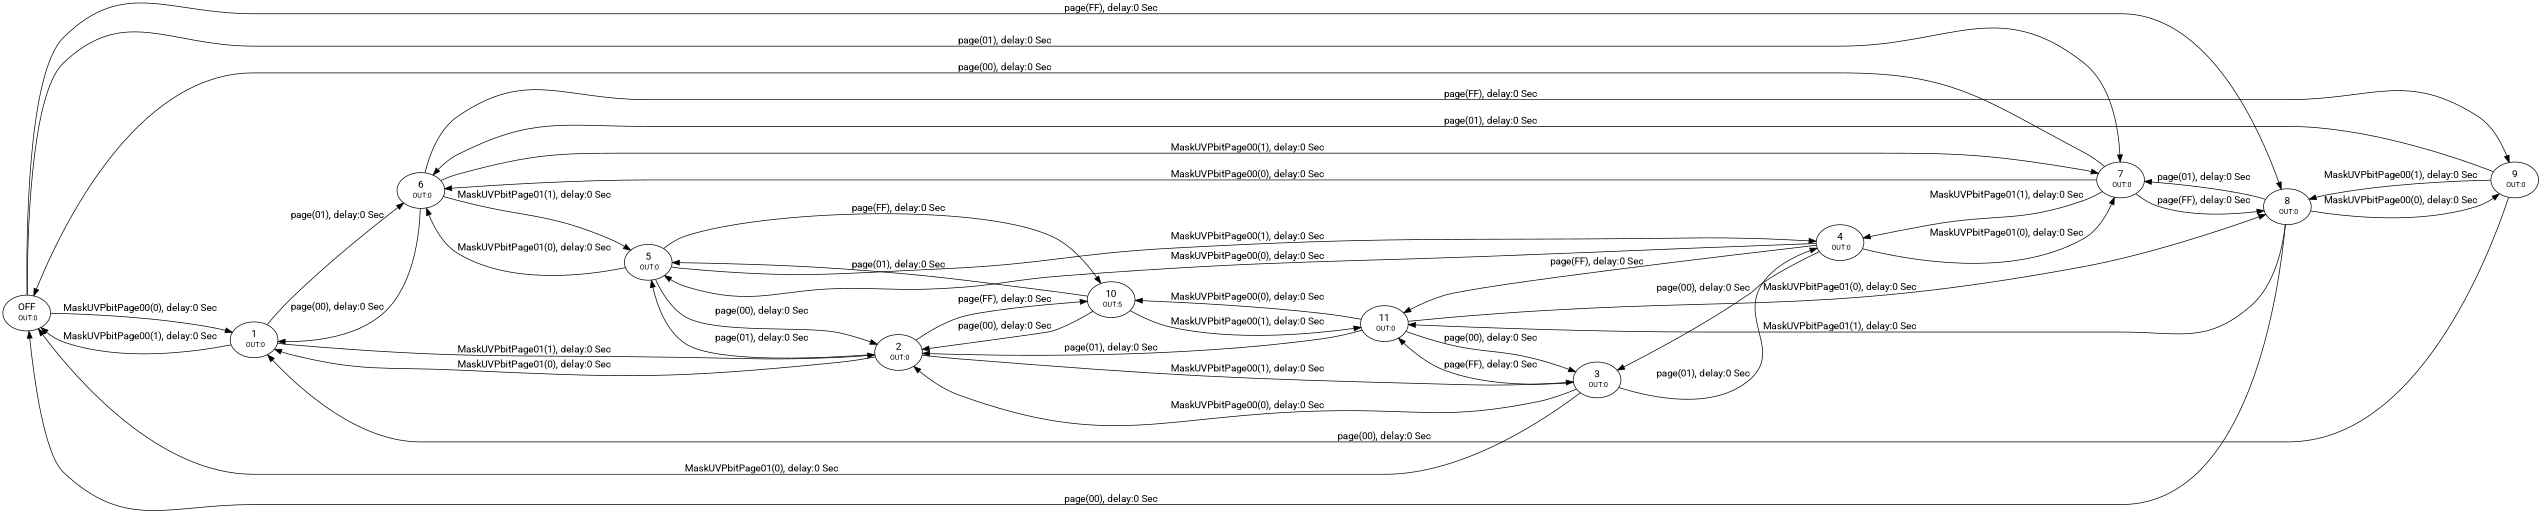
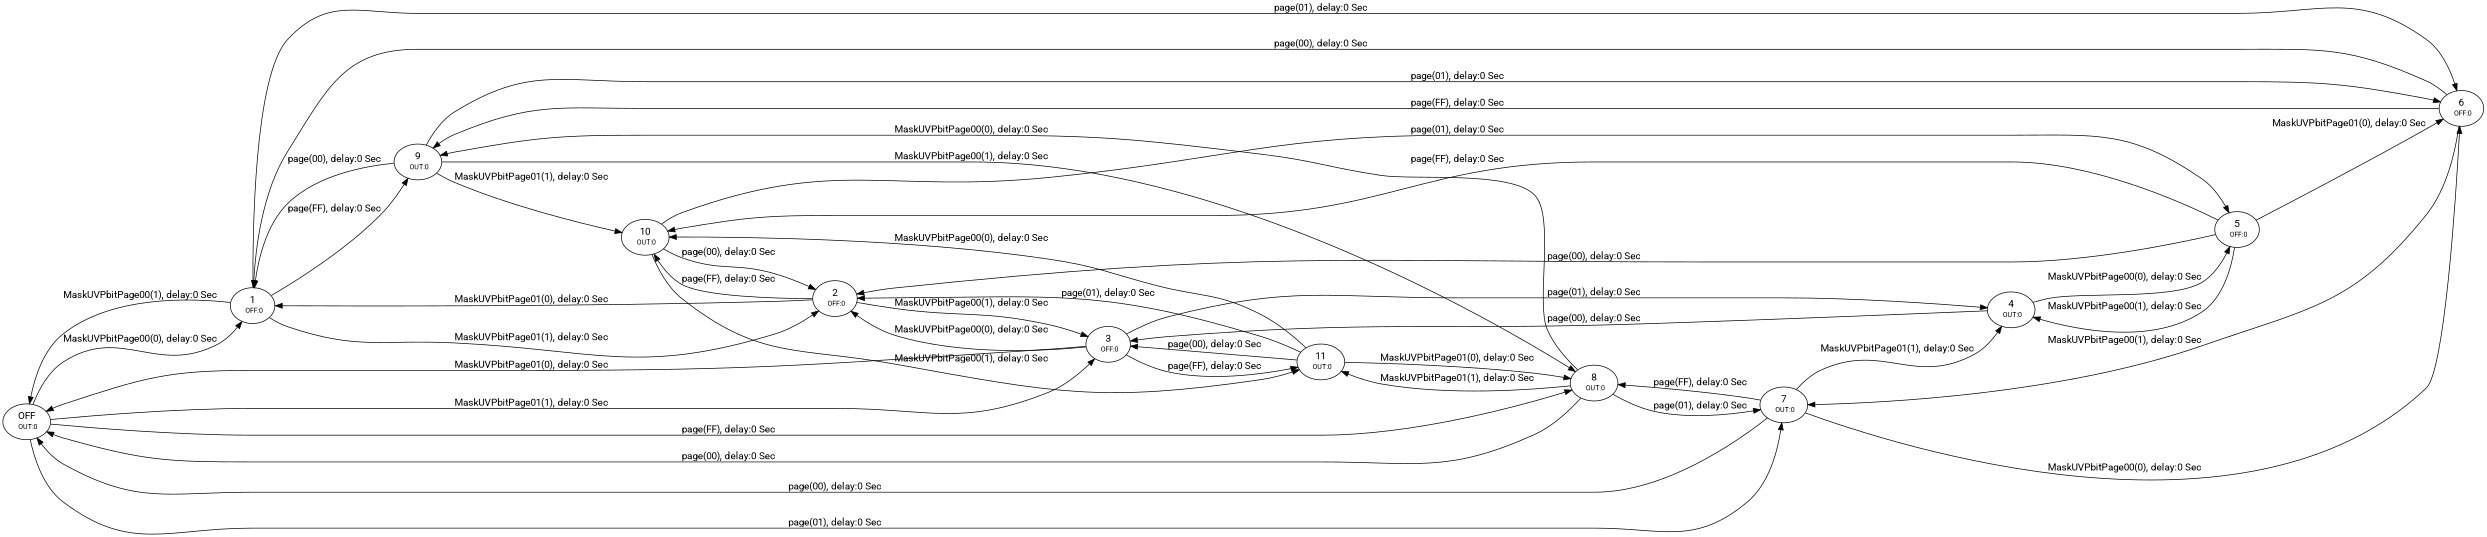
(422, 196) -> (2463, 114)
none -> (524, 207)
(535, 216) -> none
none -> (344, 247)
(1997, 262) -> none
(650, 267) -> (2238, 235)
(1612, 270) -> none
(1113, 305) -> (647, 242)
(255, 345) -> (254, 311)
(714, 353) -> none
(900, 358) -> (836, 304)
(1598, 385) -> (1110, 349)
none -> (576, 408)
